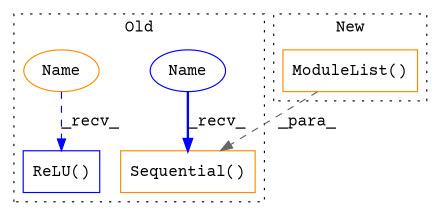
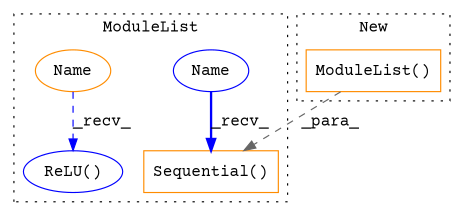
(139, 27) -> (151, 27)
(61, 172) -> (73, 172)
